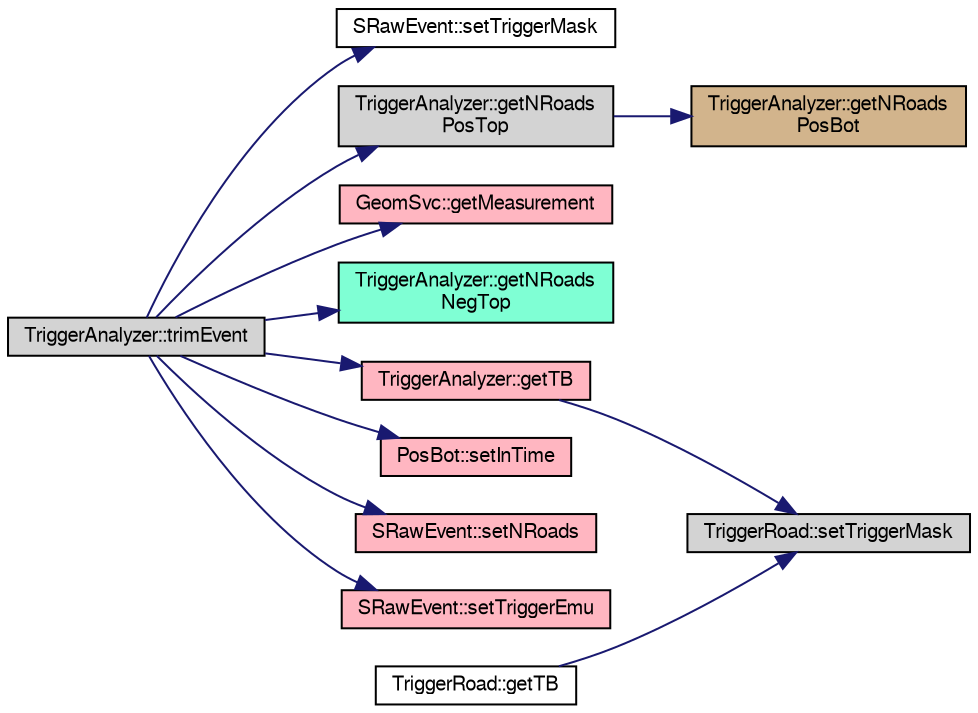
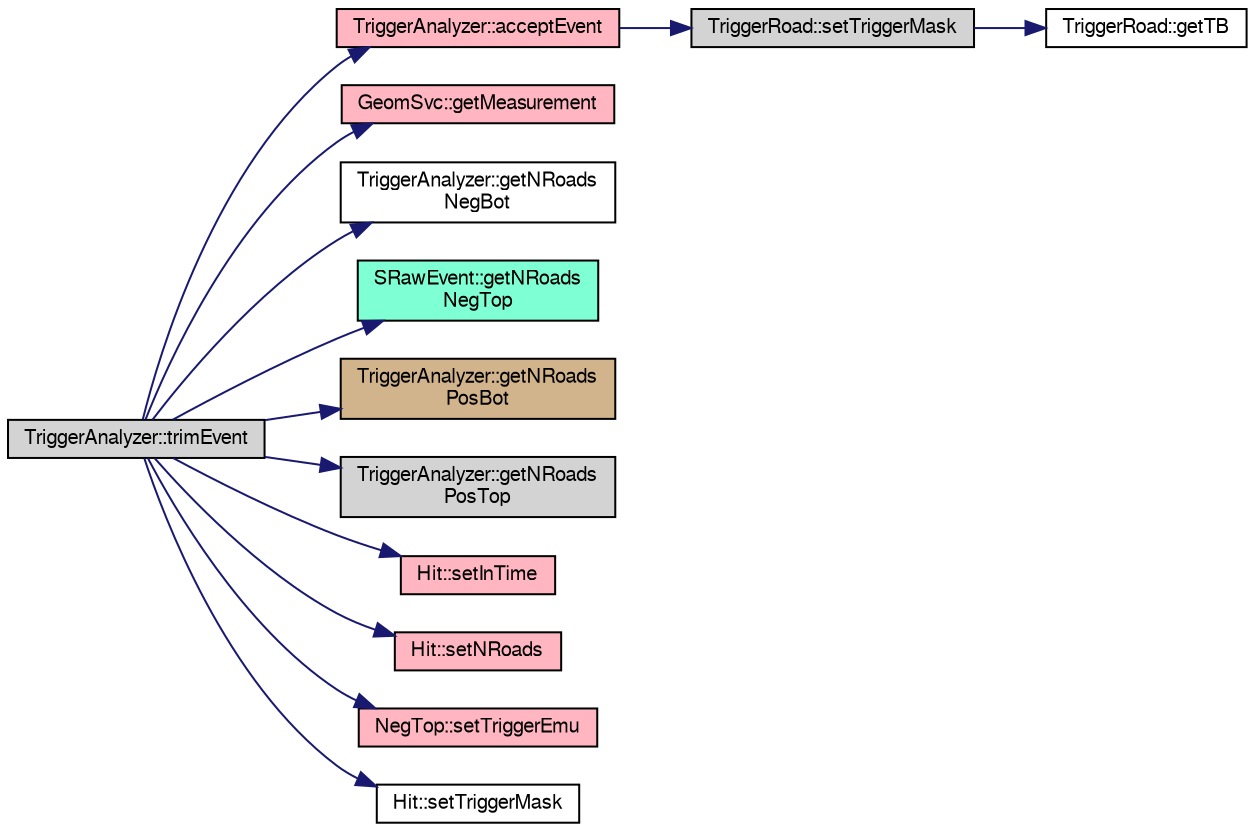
(476, 28) -> (478, 804)
(642, 116) -> (293, 416)
none -> (478, 192)
(476, 293) -> (478, 291)
(476, 381) -> (478, 28)
(476, 457) -> (478, 575)
(476, 533) -> (478, 651)
(476, 609) -> (478, 728)
(672, 622) -> (1000, 28)
